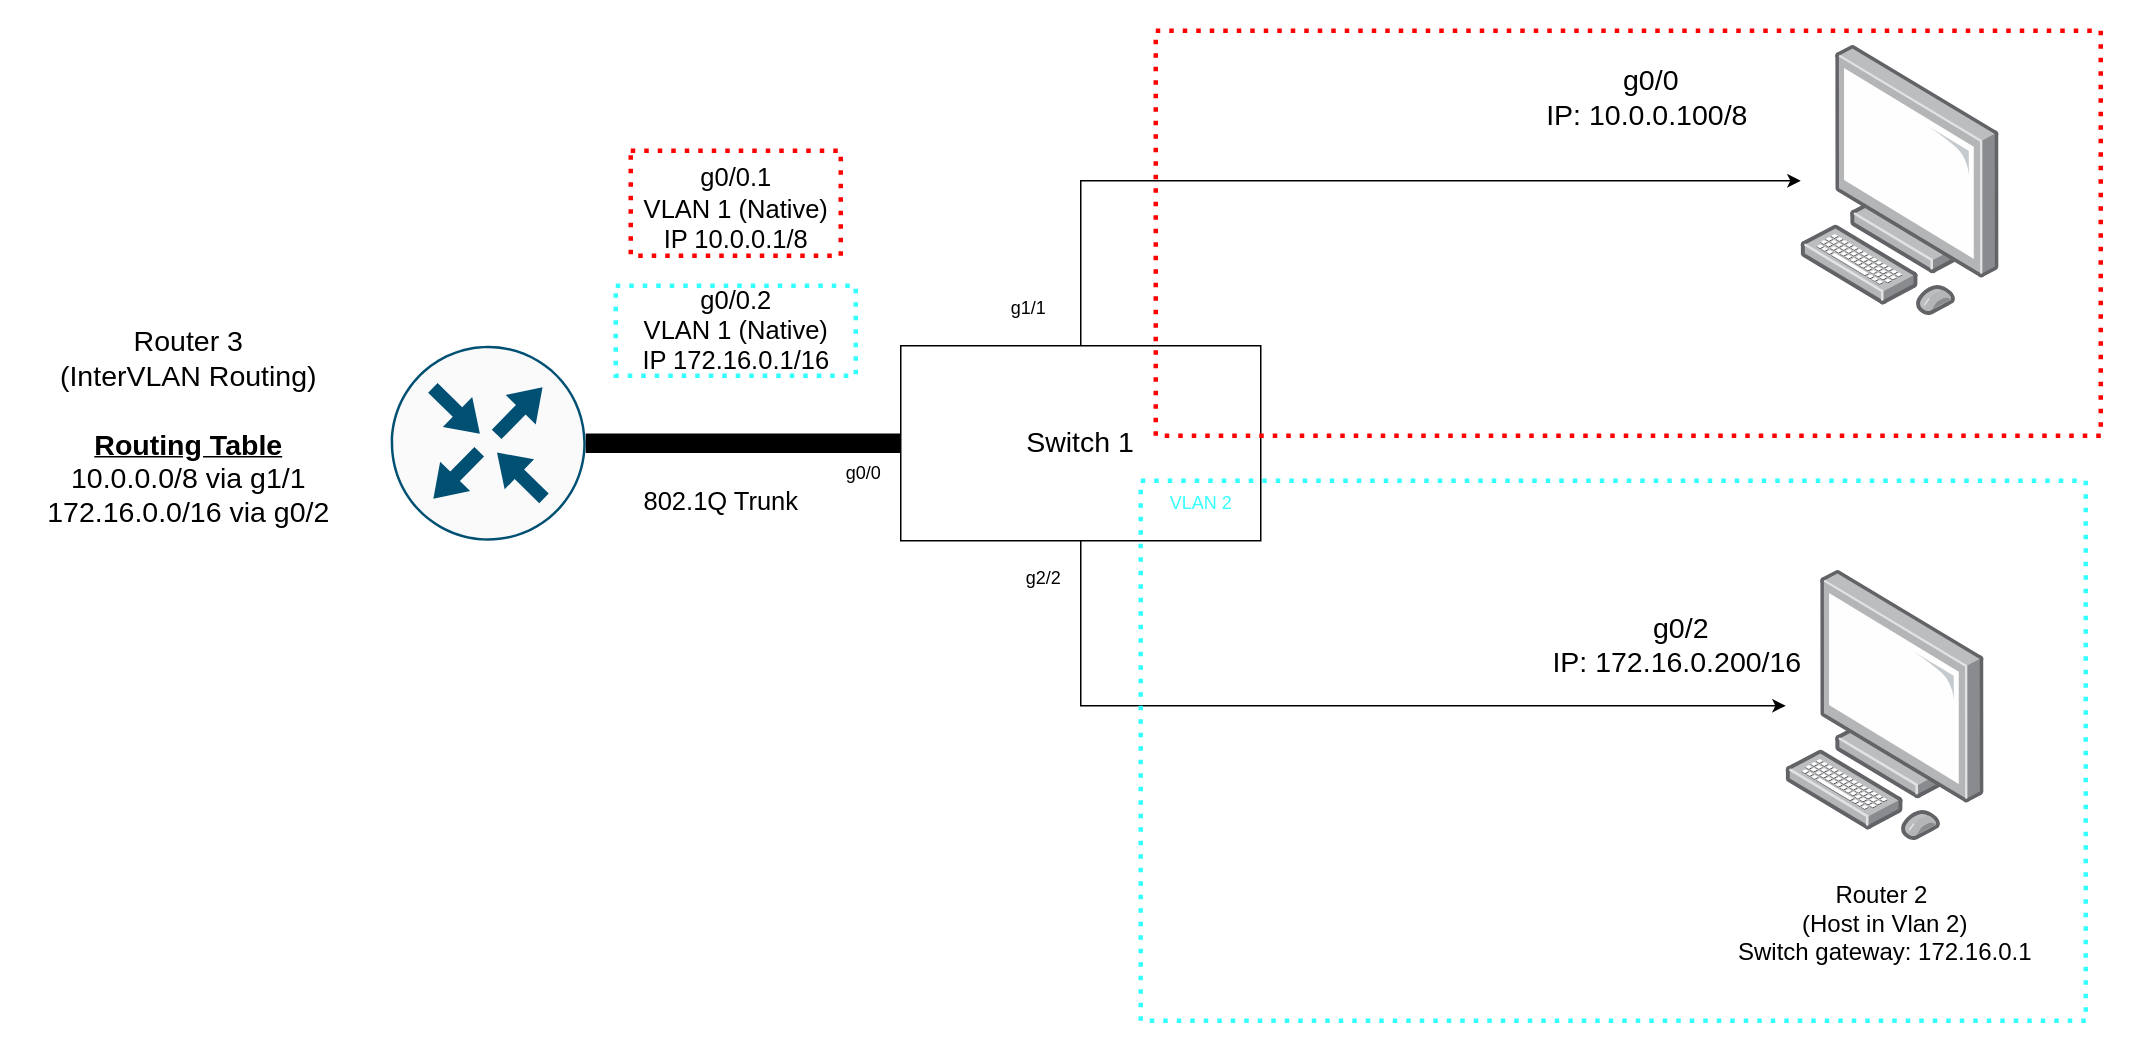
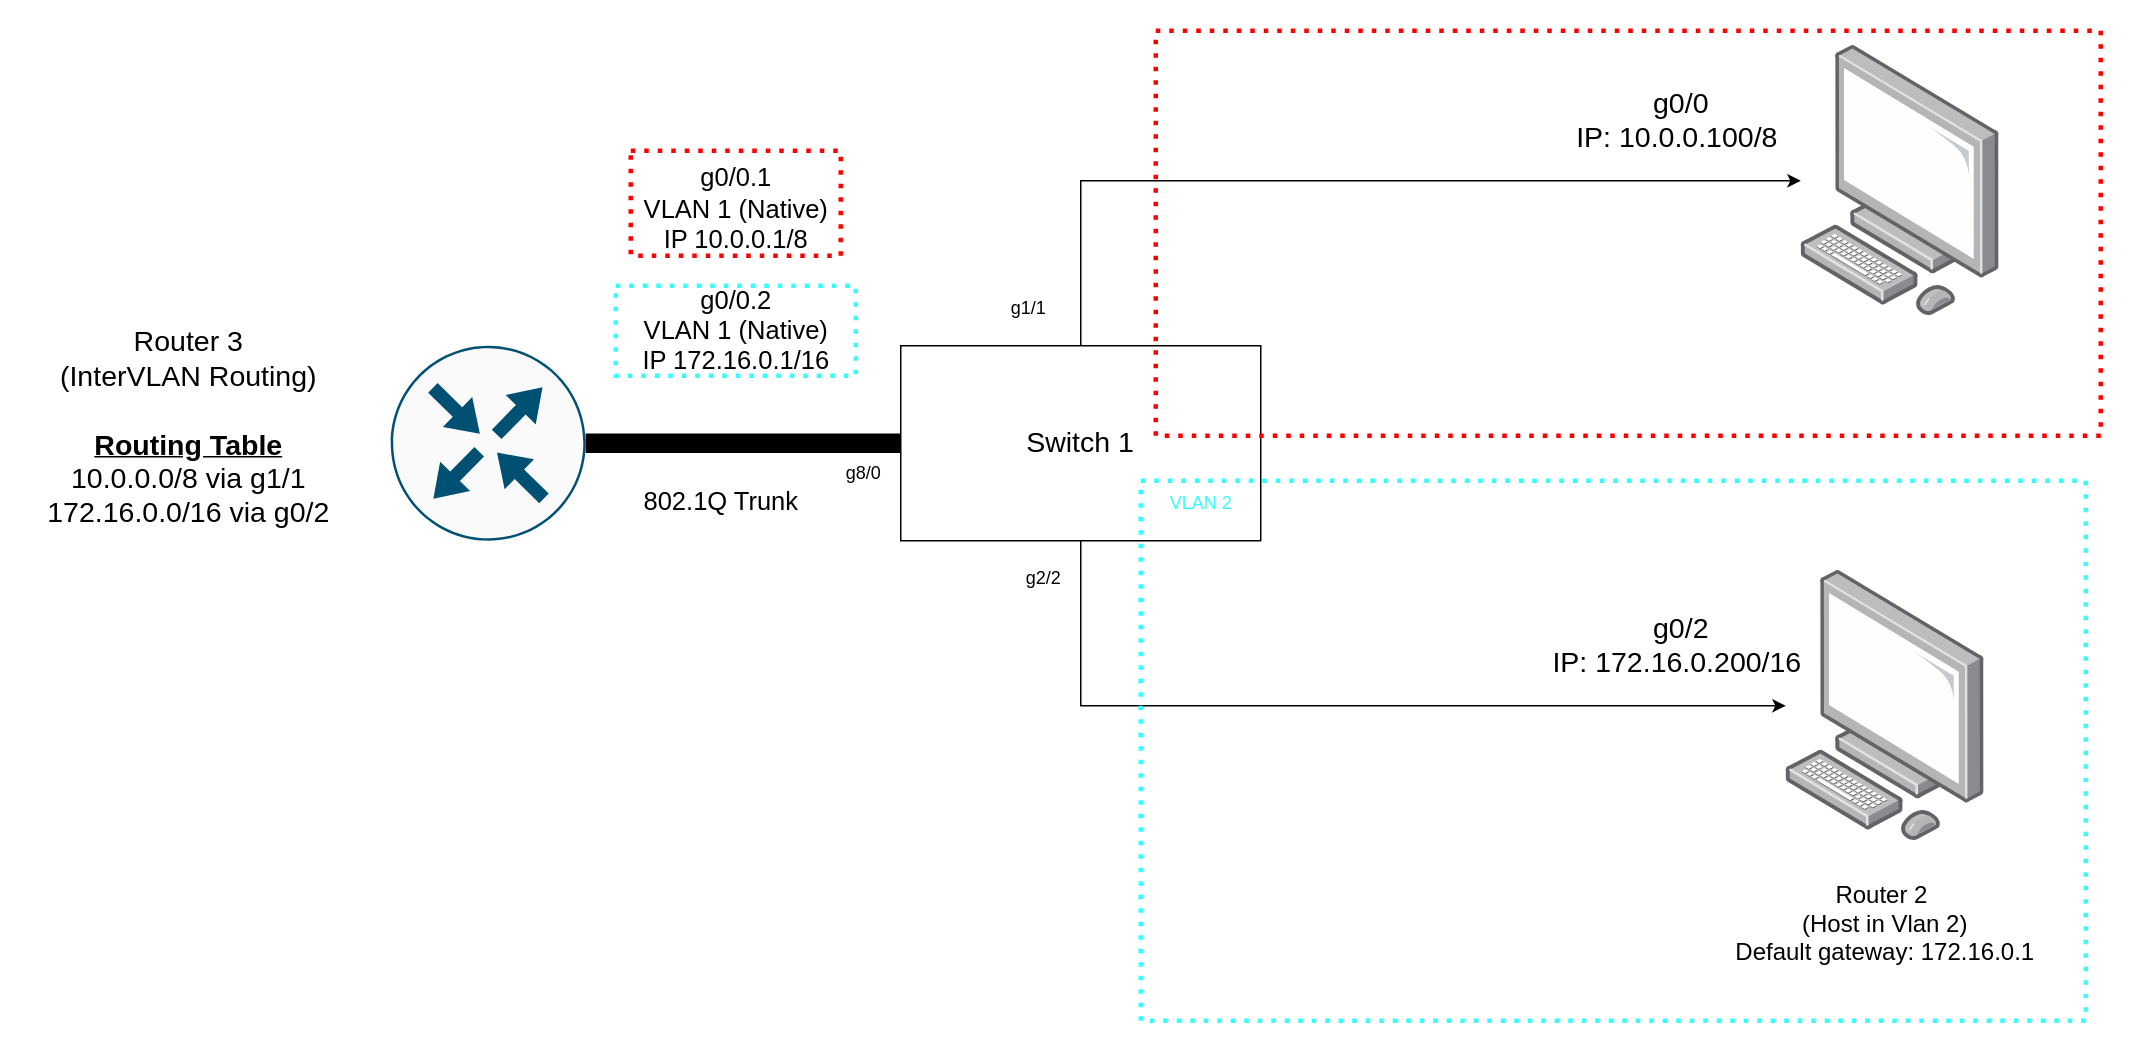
(1651, 98) -> (1681, 121)
(864, 473) -> (864, 473)
(1886, 923) -> (1886, 923)
